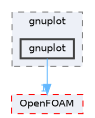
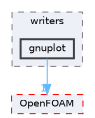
(47, 22) -> (47, 22)
